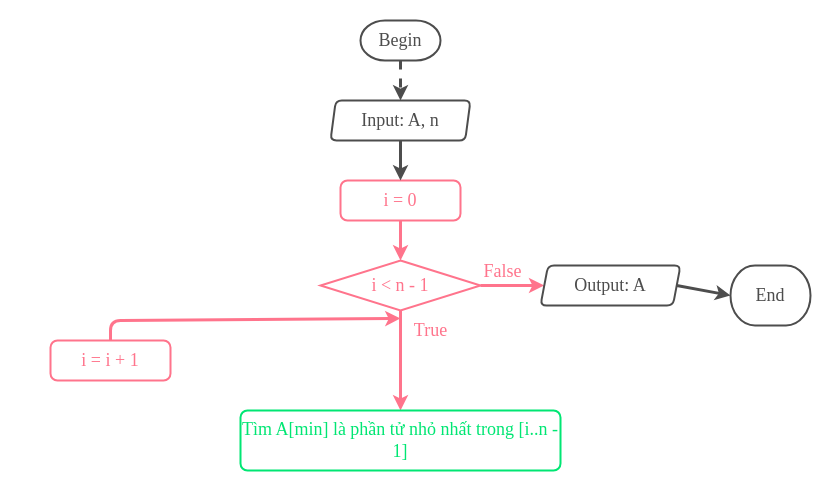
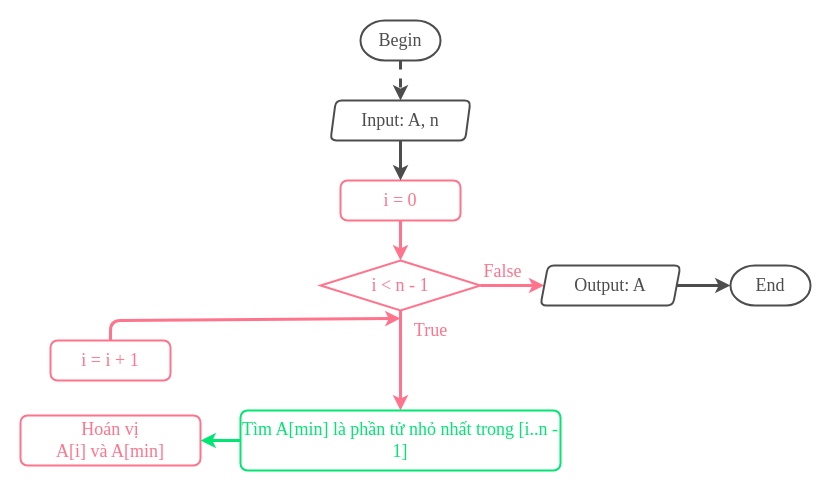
(771, 296) -> (771, 286)
none -> (111, 441)
none -> (226, 441)
